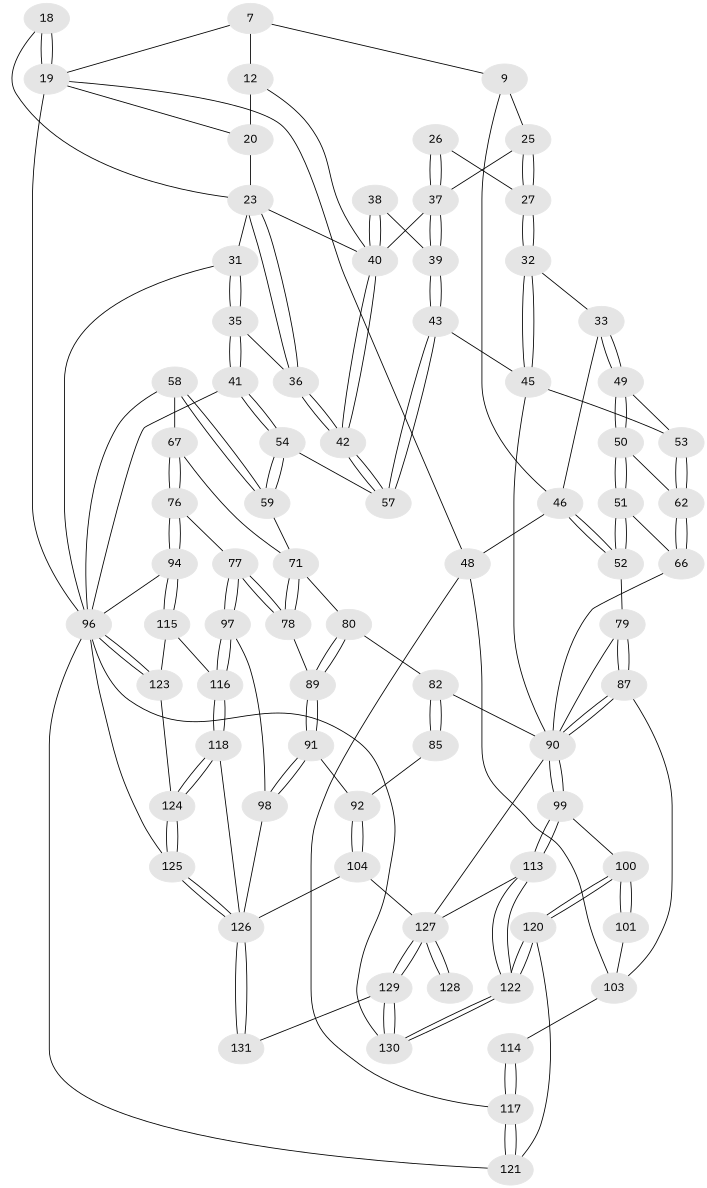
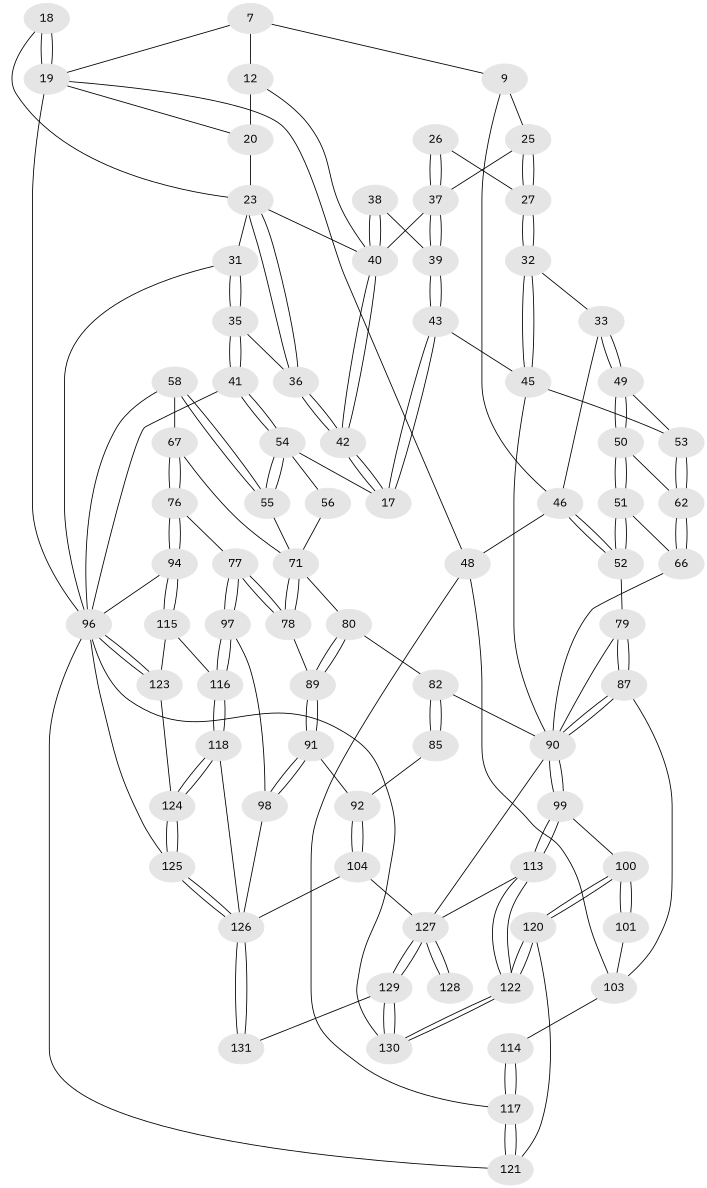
(267, 503) -> (267, 503)
none -> (328, 503)
(388, 503) -> (388, 503)
